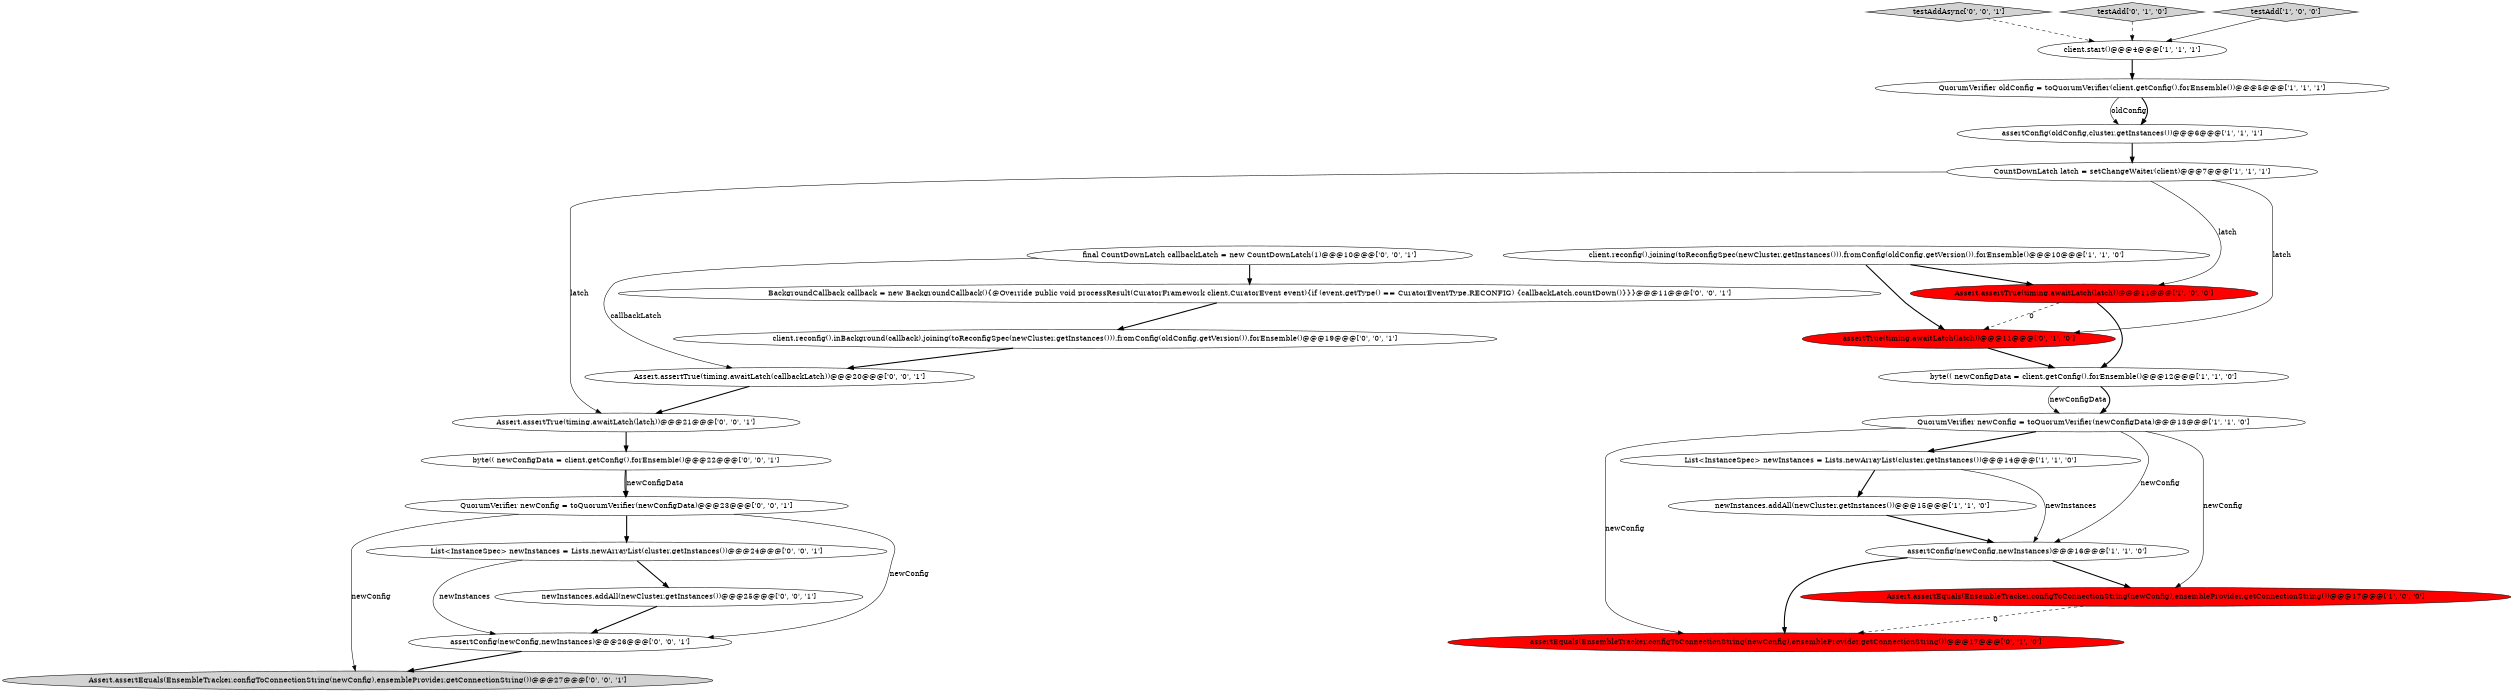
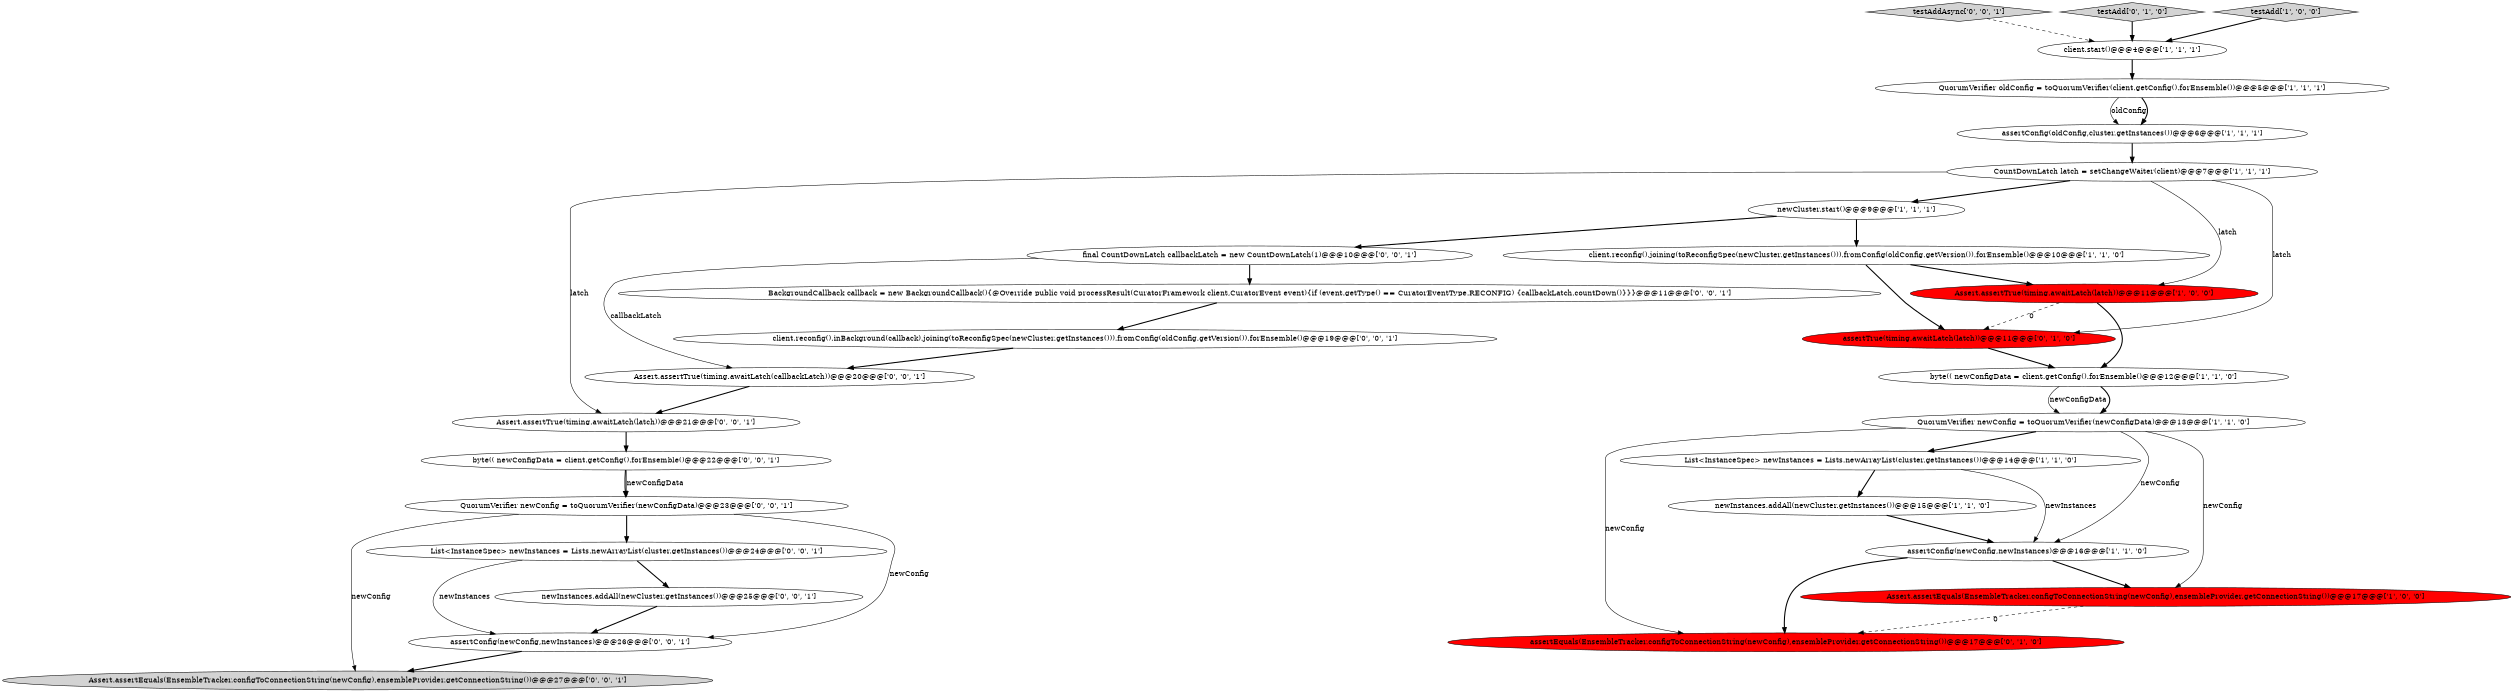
(2132, 28) -> (2132, 28)
(2217, 29) -> (2217, 29)
none -> (1857, 210)
